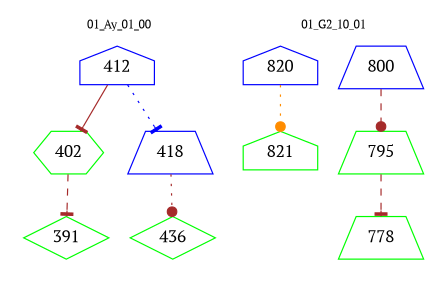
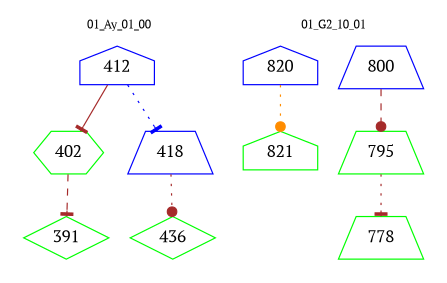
(381, 192) -> (381, 192)
